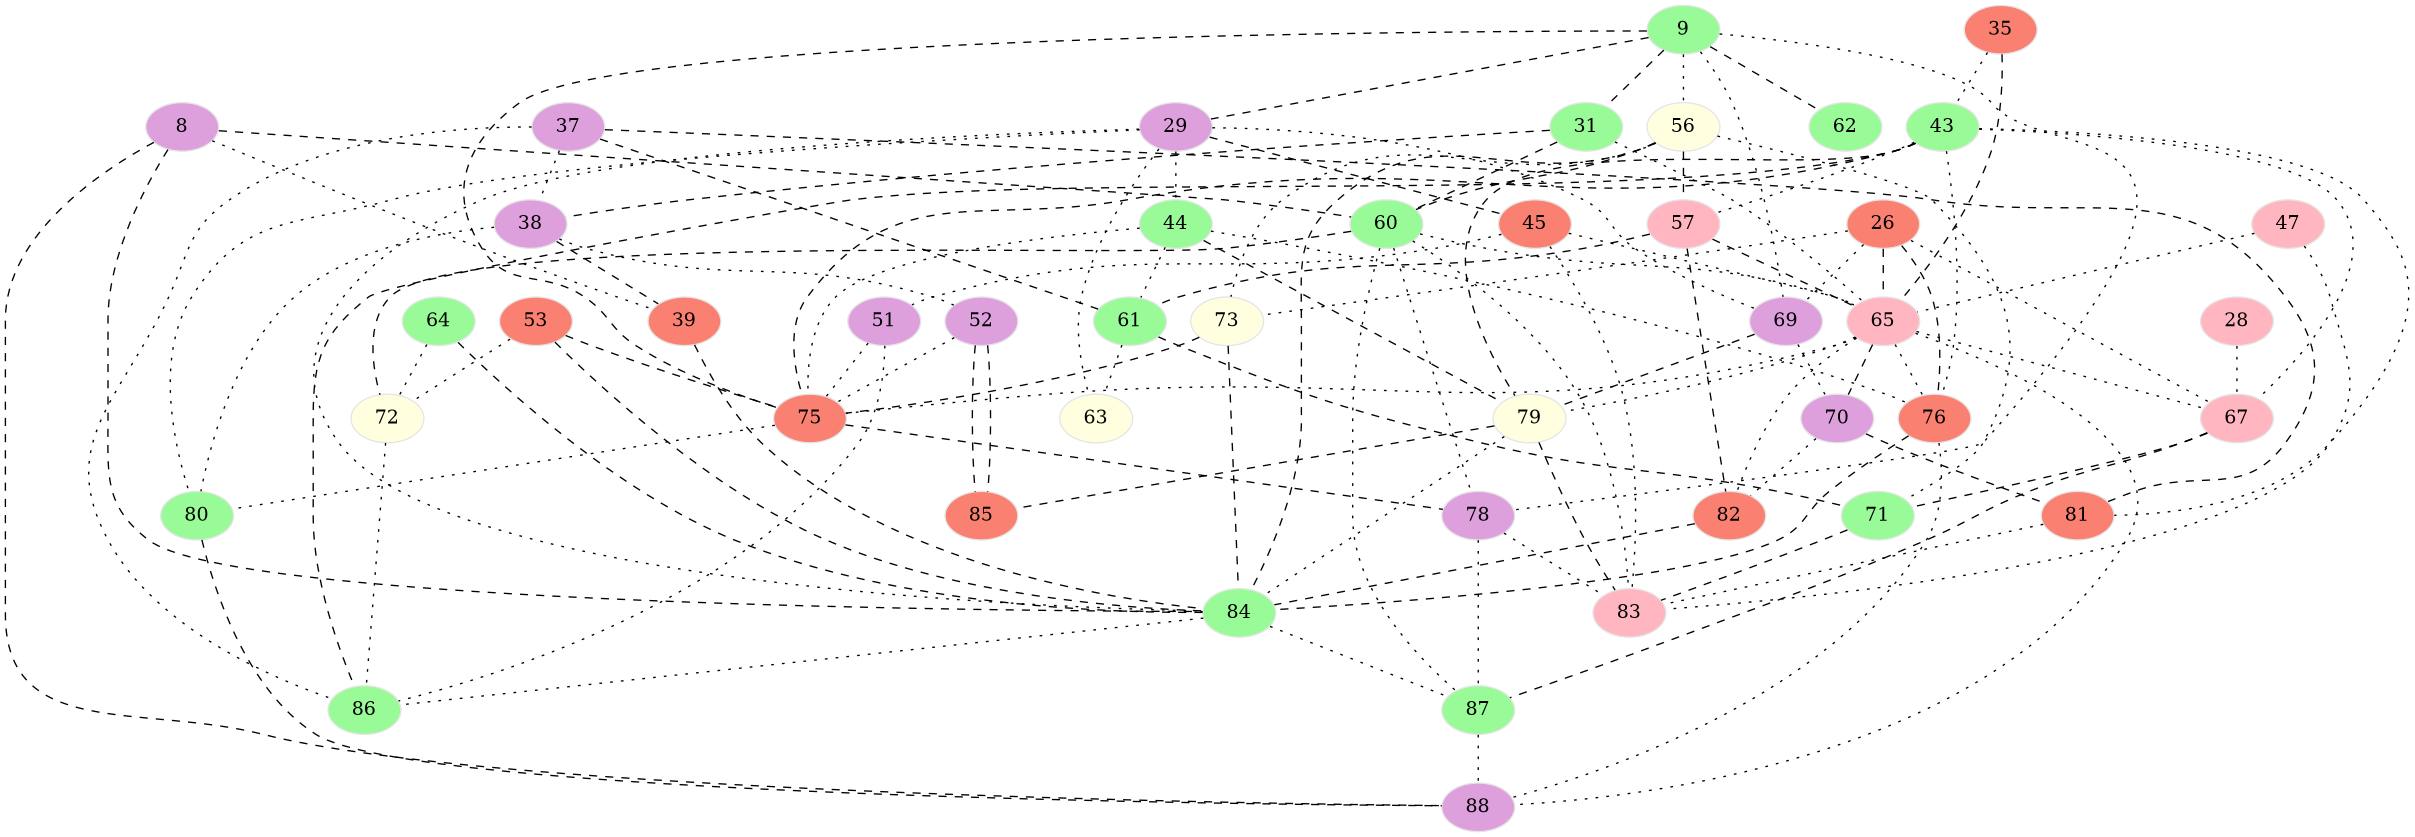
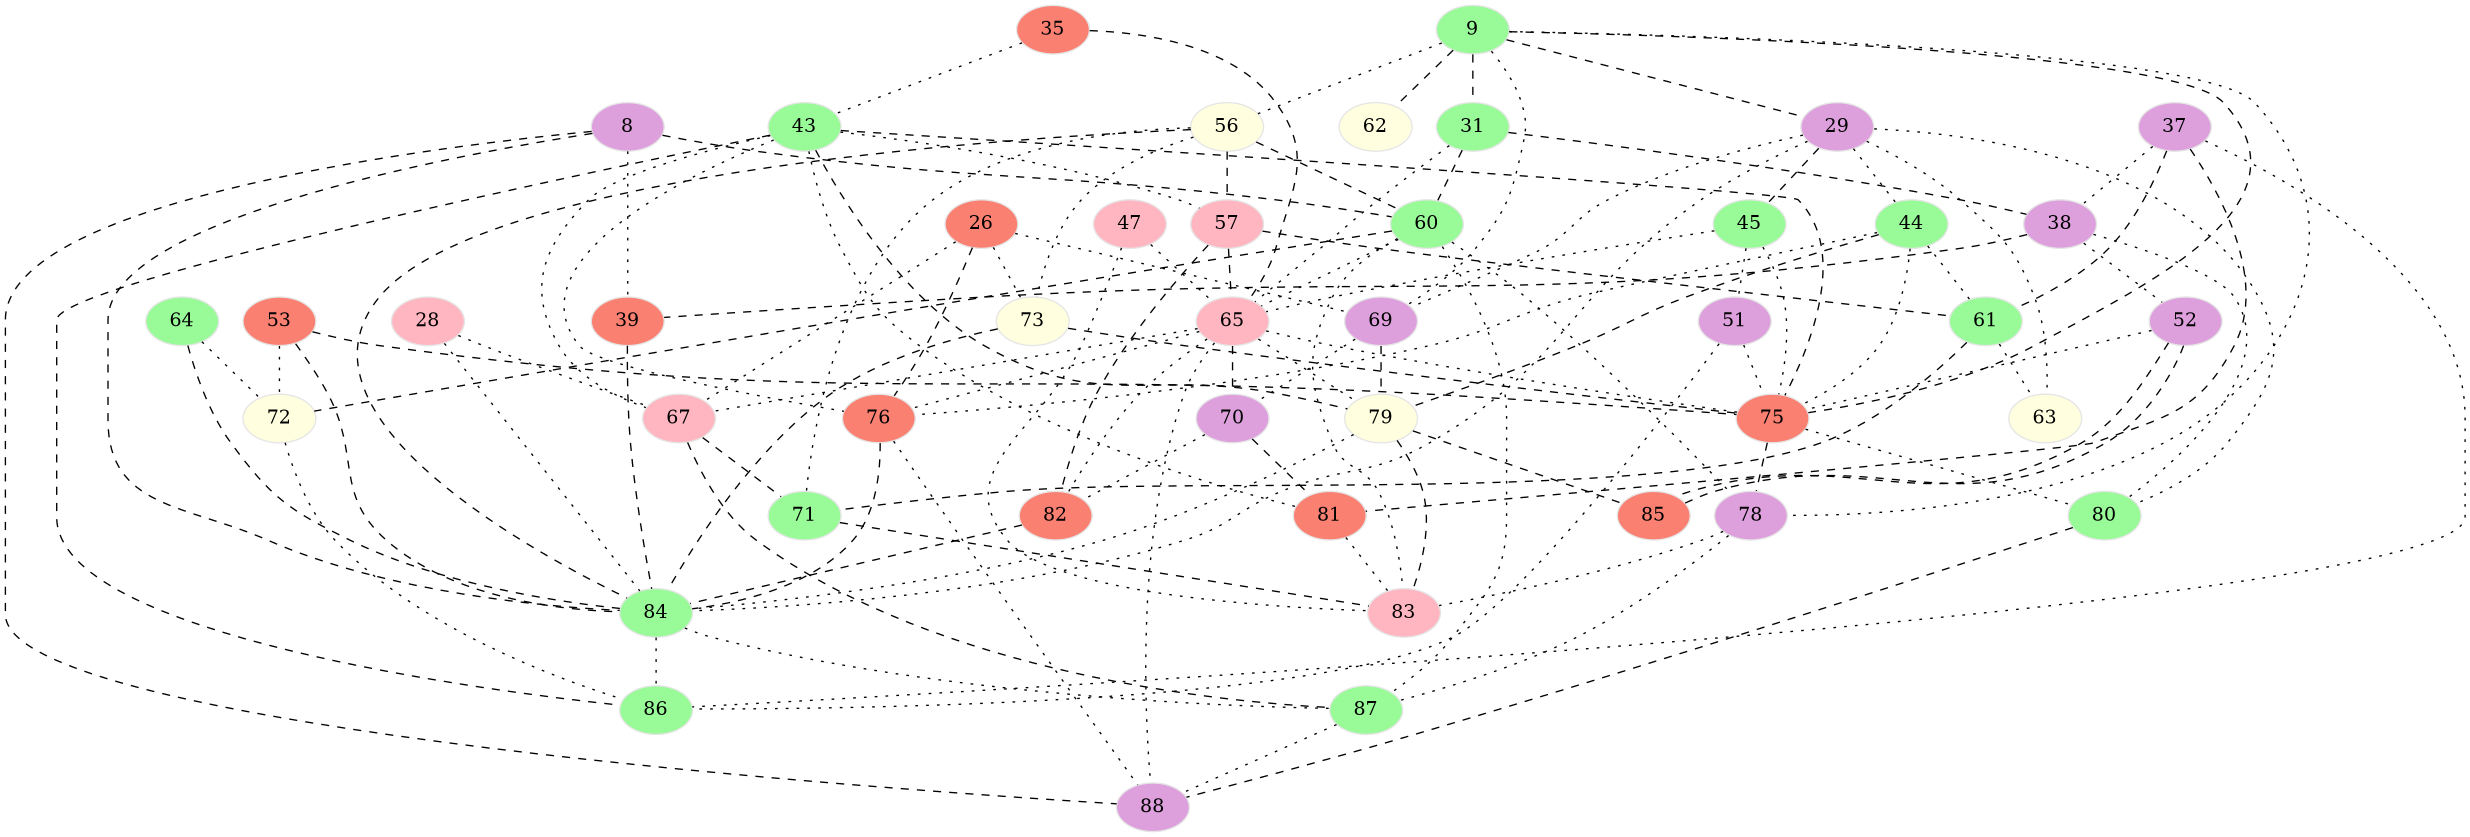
(1845, 127) -> (1376, 127)
(1535, 224) -> (1750, 224)
(1883, 273) -> none
(1626, 409) -> (1786, 319)
none -> (542, 467)
